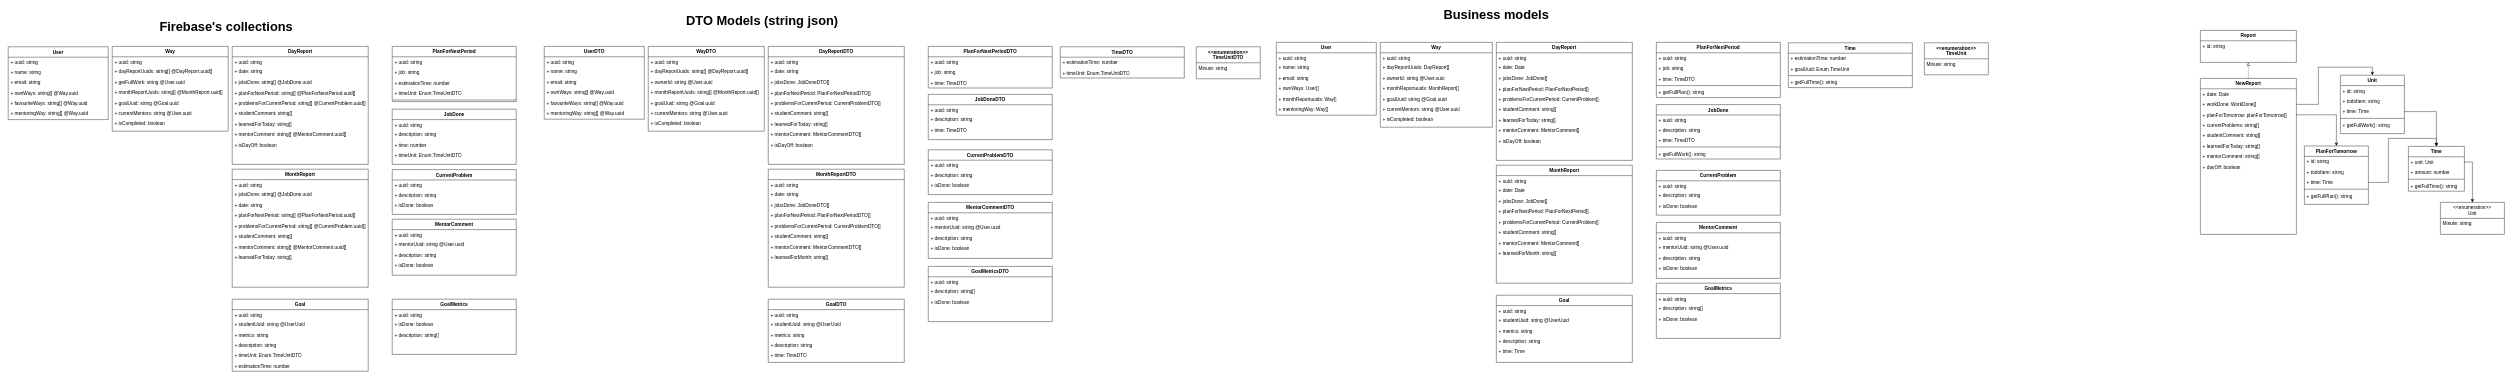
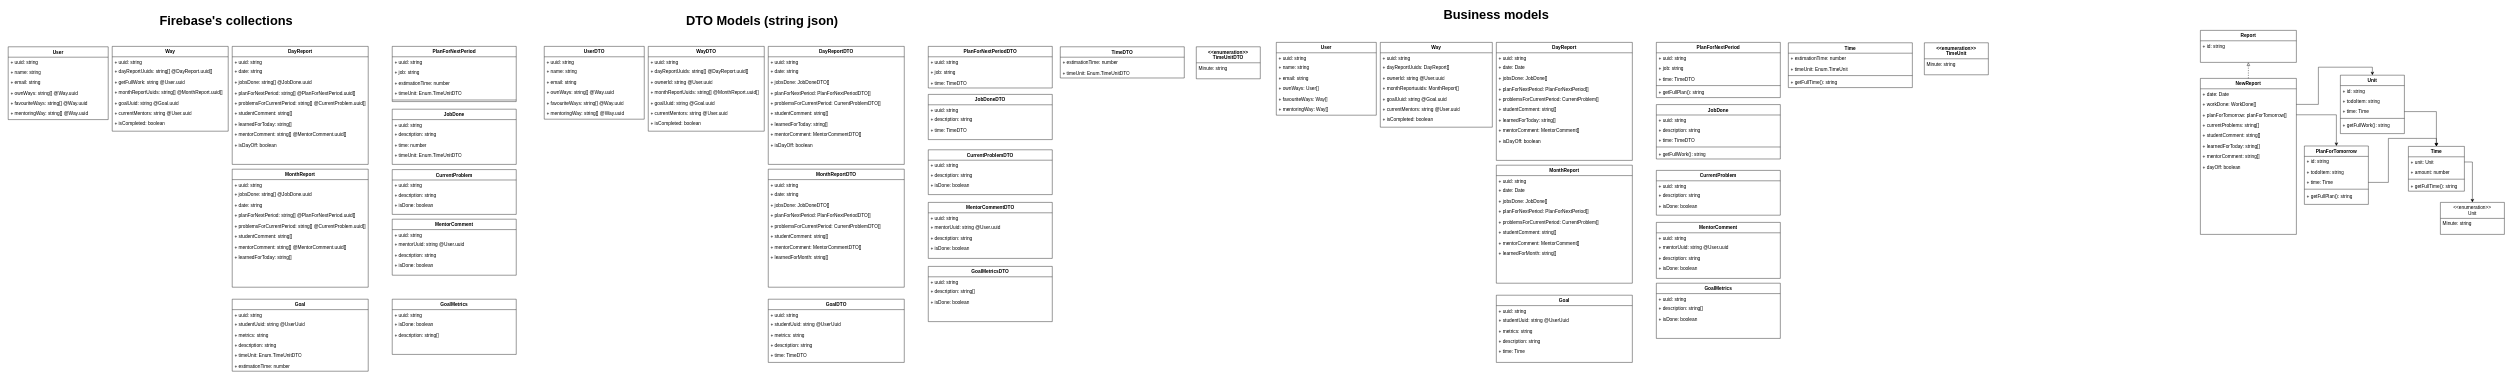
(226, 26) -> (226, 20)
(1819, 69) -> (1819, 69)
(1310, 99) -> (1306, 99)
